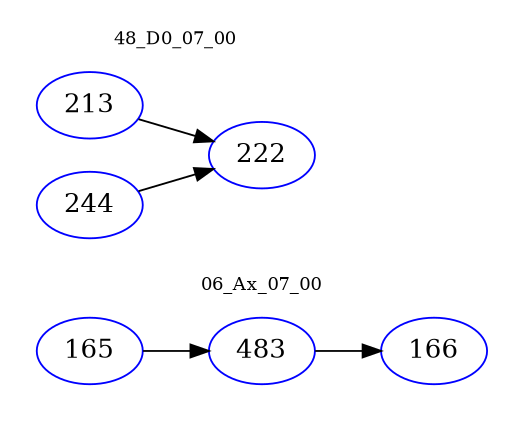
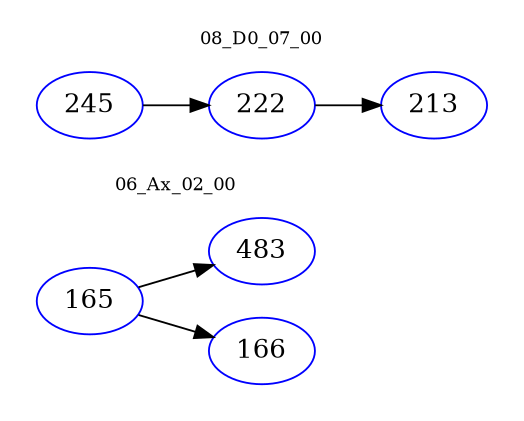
(176, 40) -> (262, 40)
(167, 128) -> (339, 105)
(90, 205) -> (90, 105)
(262, 285) -> (176, 186)
(339, 351) -> (167, 323)
